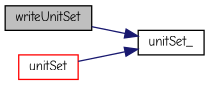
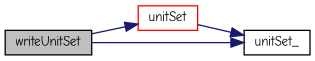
none -> (109, 30)
